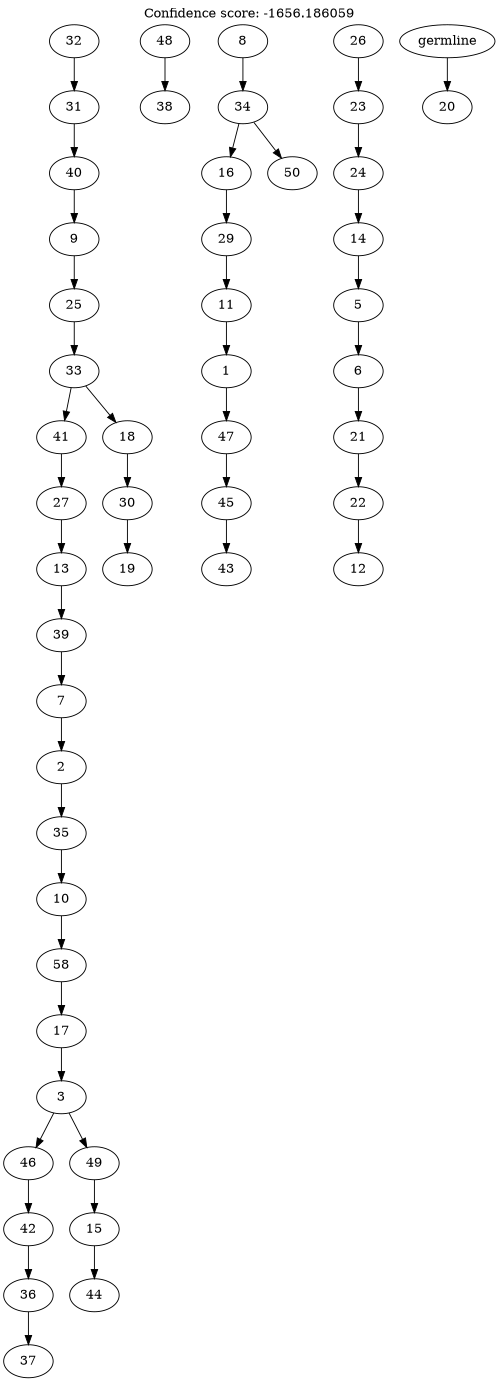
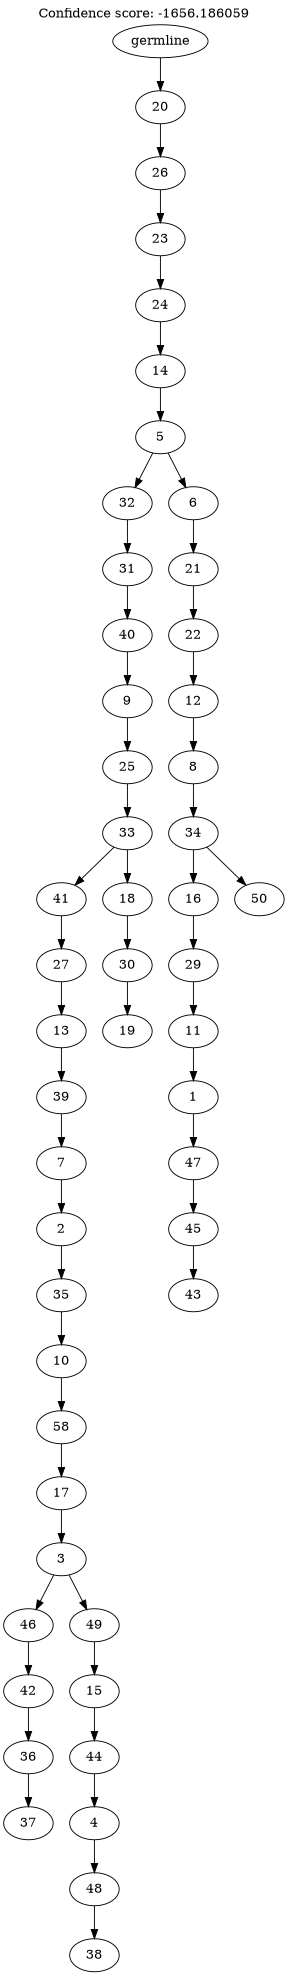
none -> (160, 136)
none -> (146, 466)
none -> (193, 730)
none -> (94, 1823)
